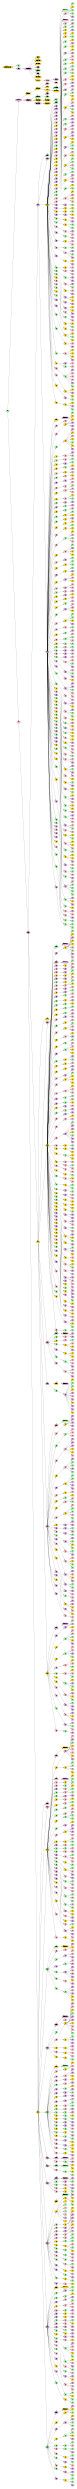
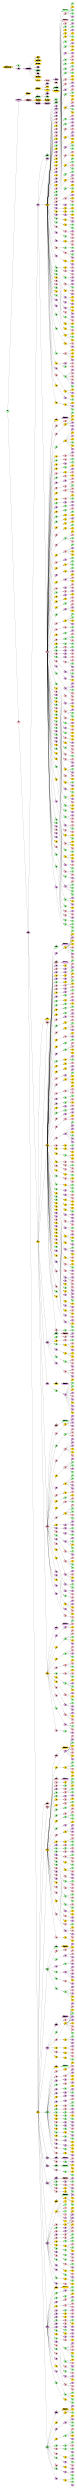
(47, 103) -> (47, 103)
